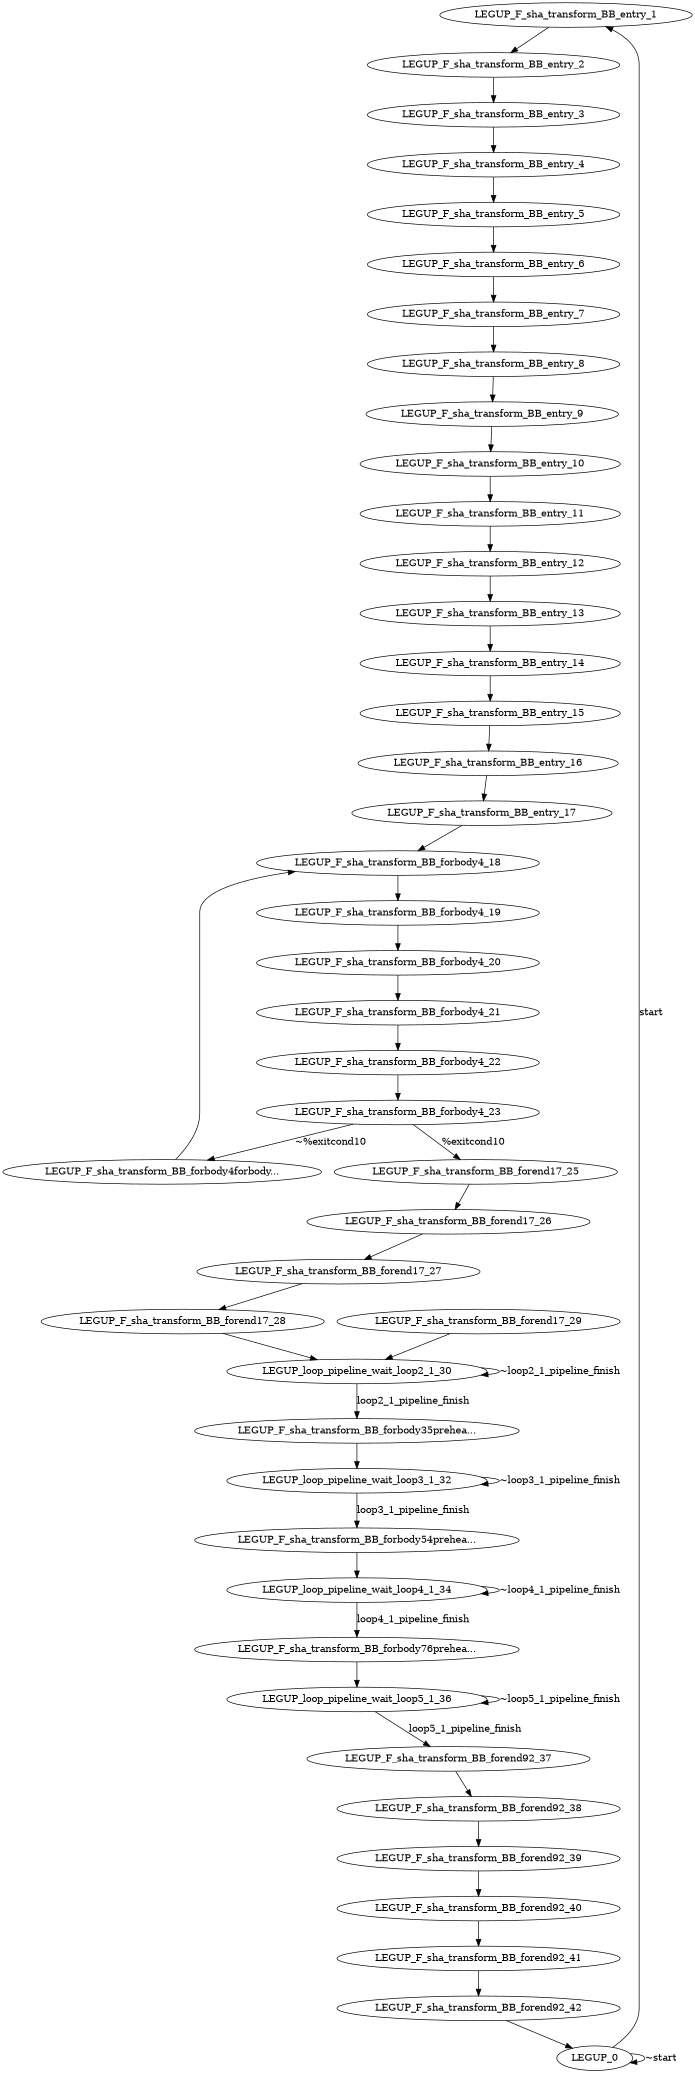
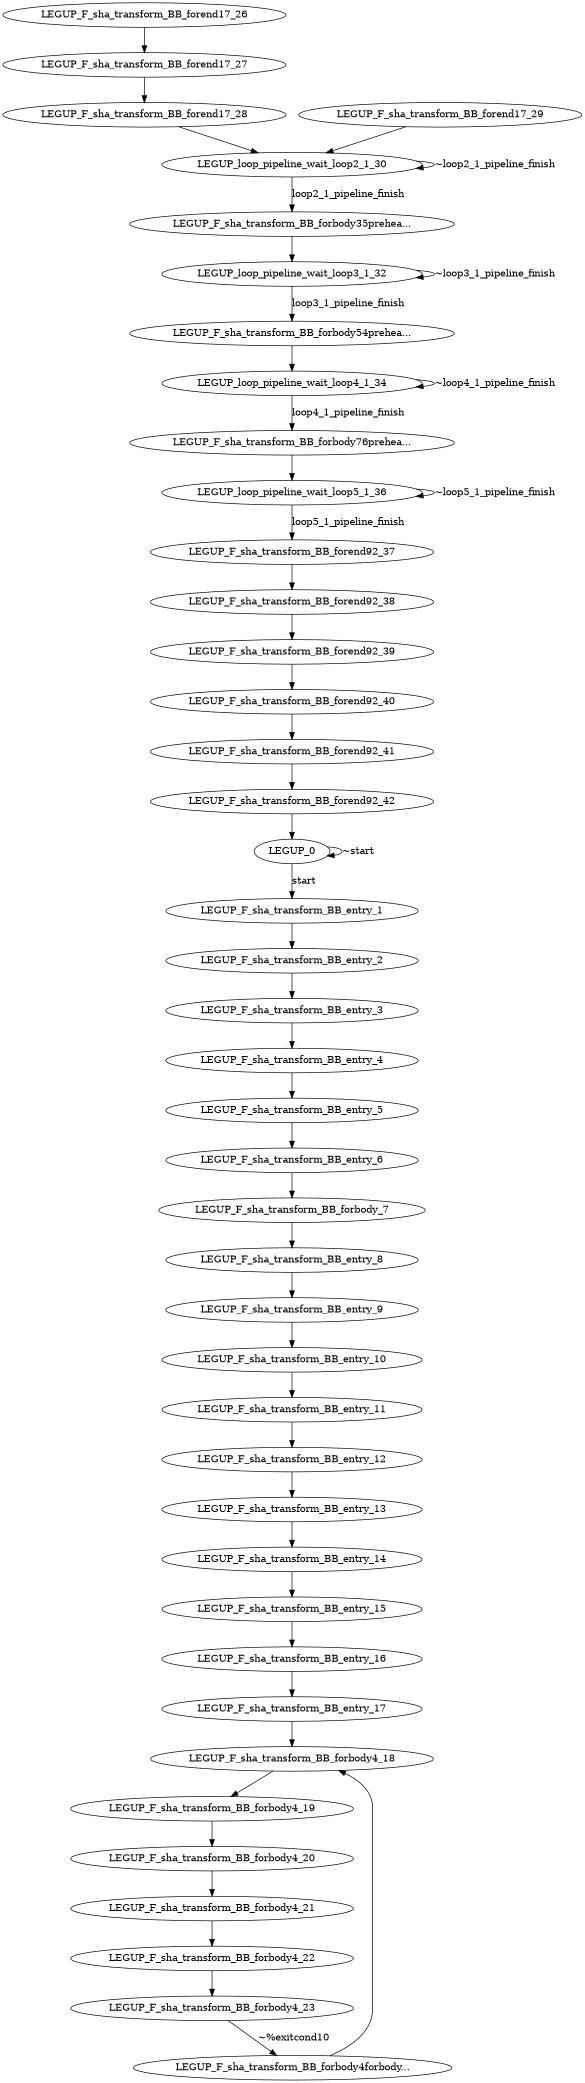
(494, 314) -> (292, 1210)
(476, 1172) -> none
